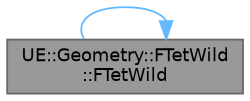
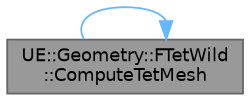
(125, 67) -> (125, 67)
